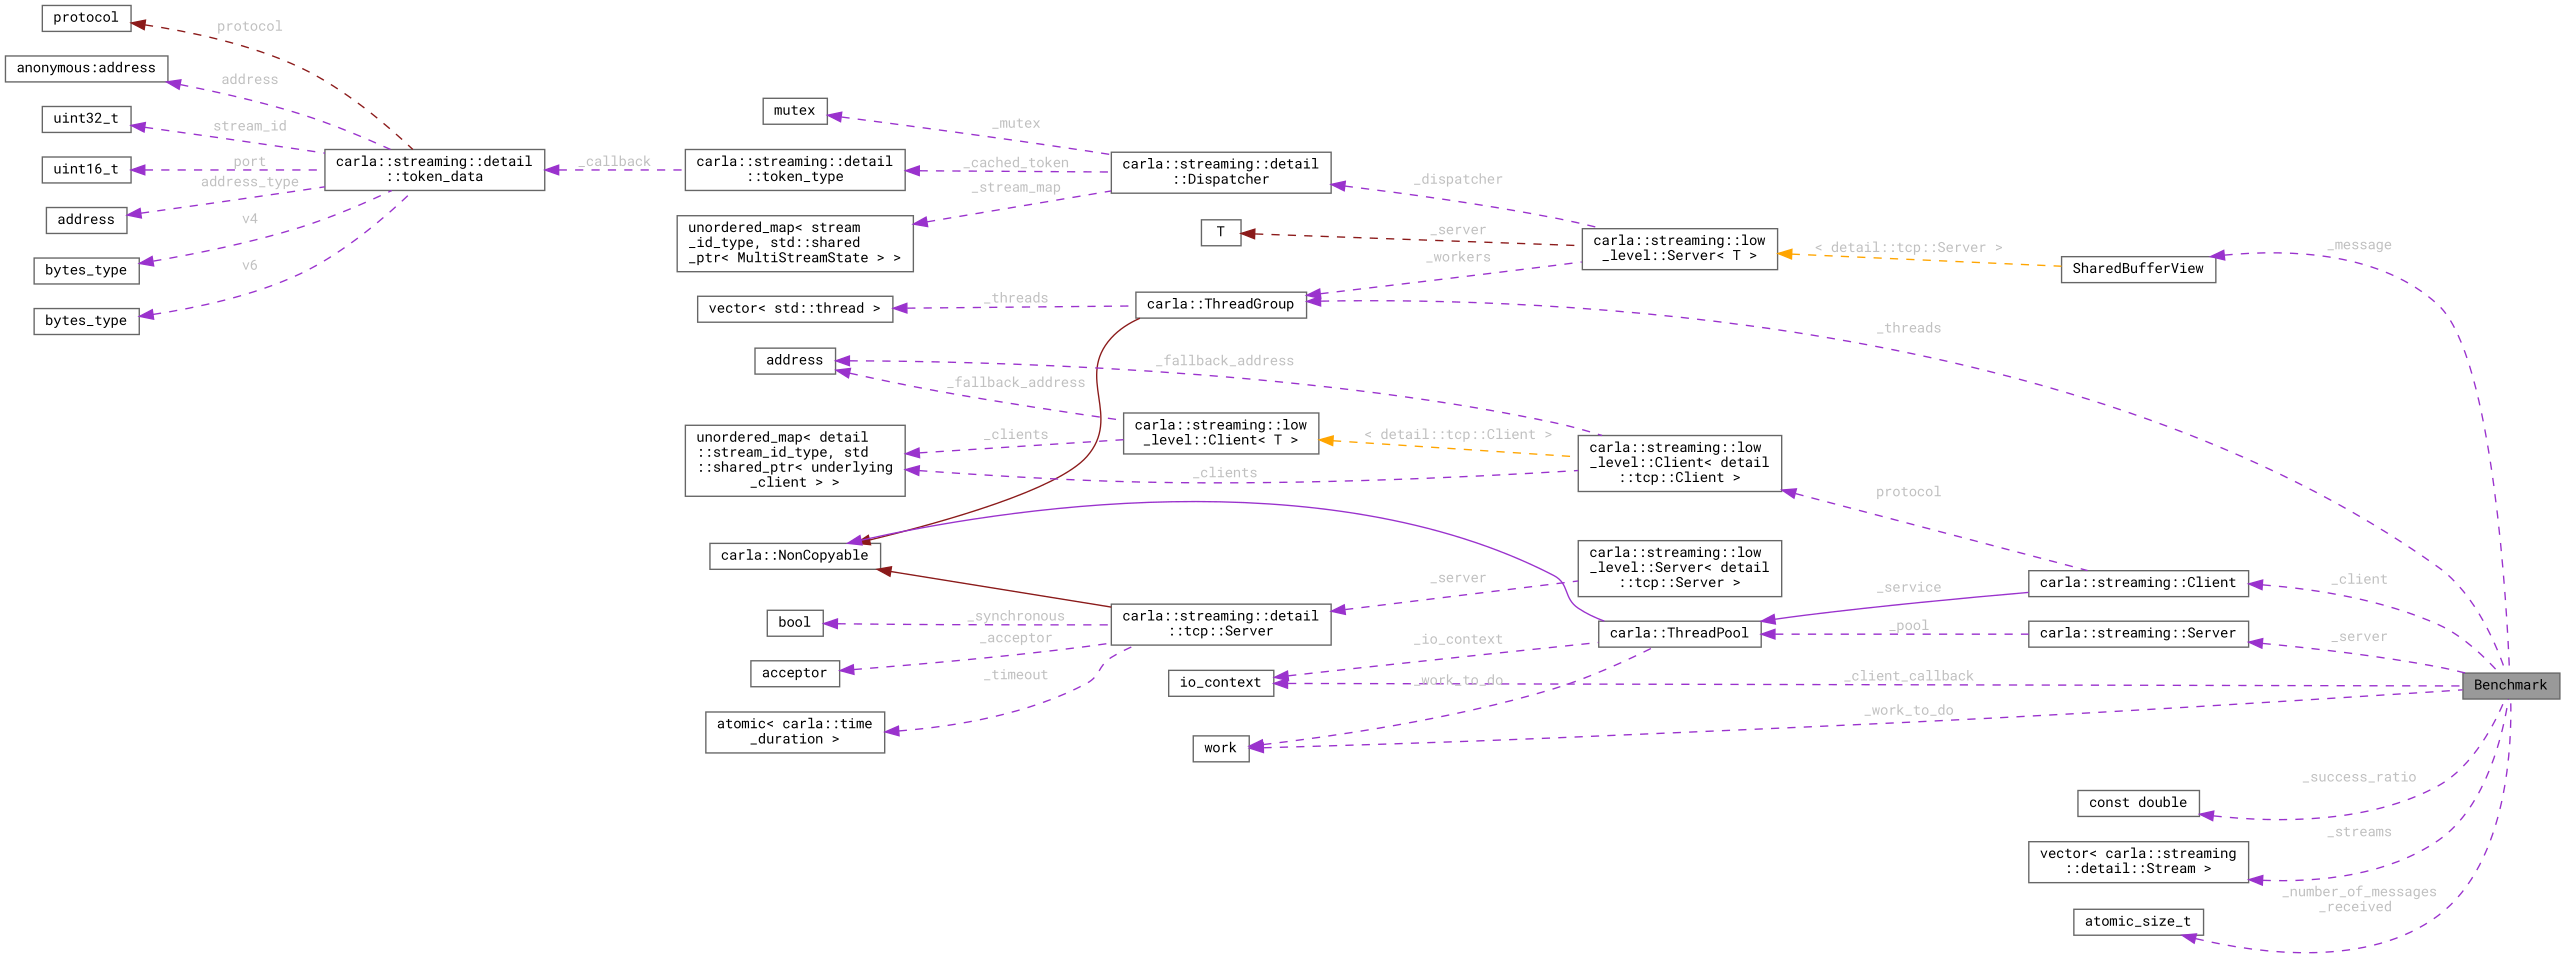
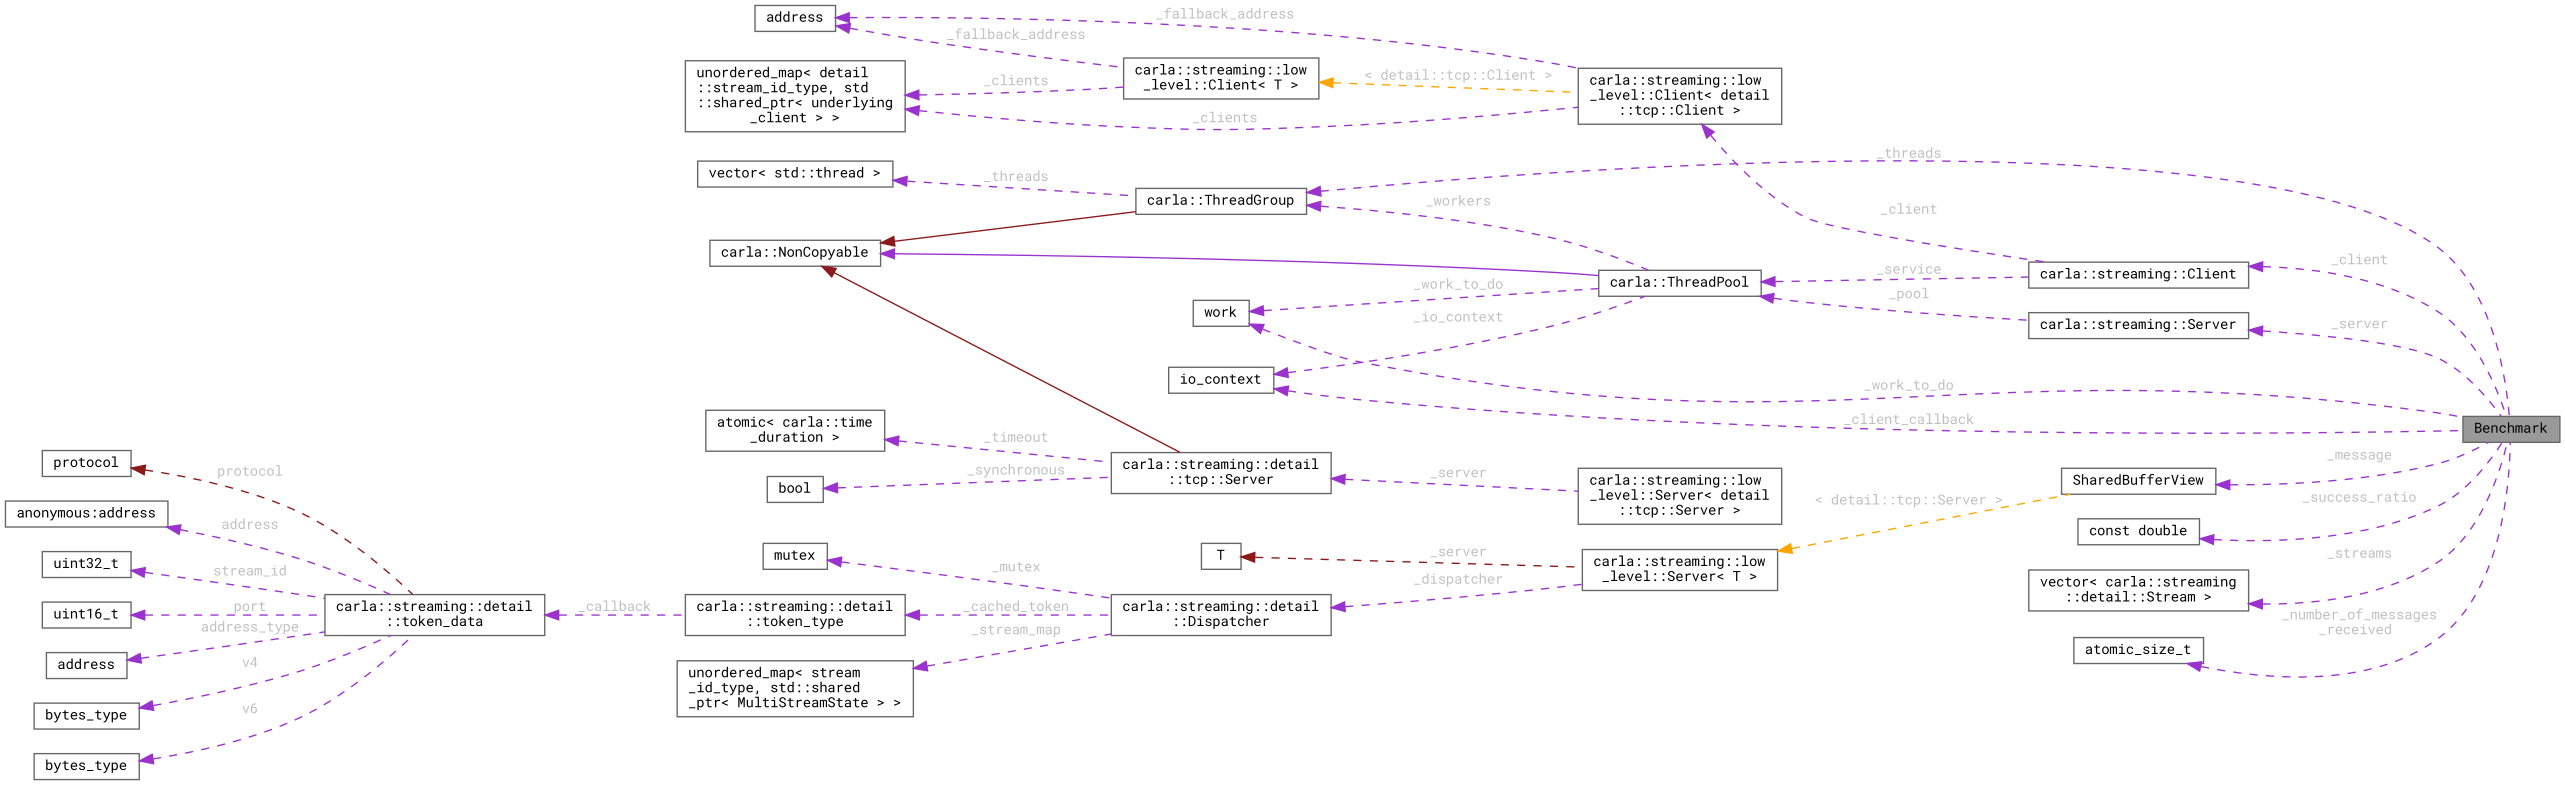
(1451, 278) -> (1487, 225)
(1905, 493) -> (1905, 210)
(1902, 604) -> (1902, 279)
(795, 674) -> none
